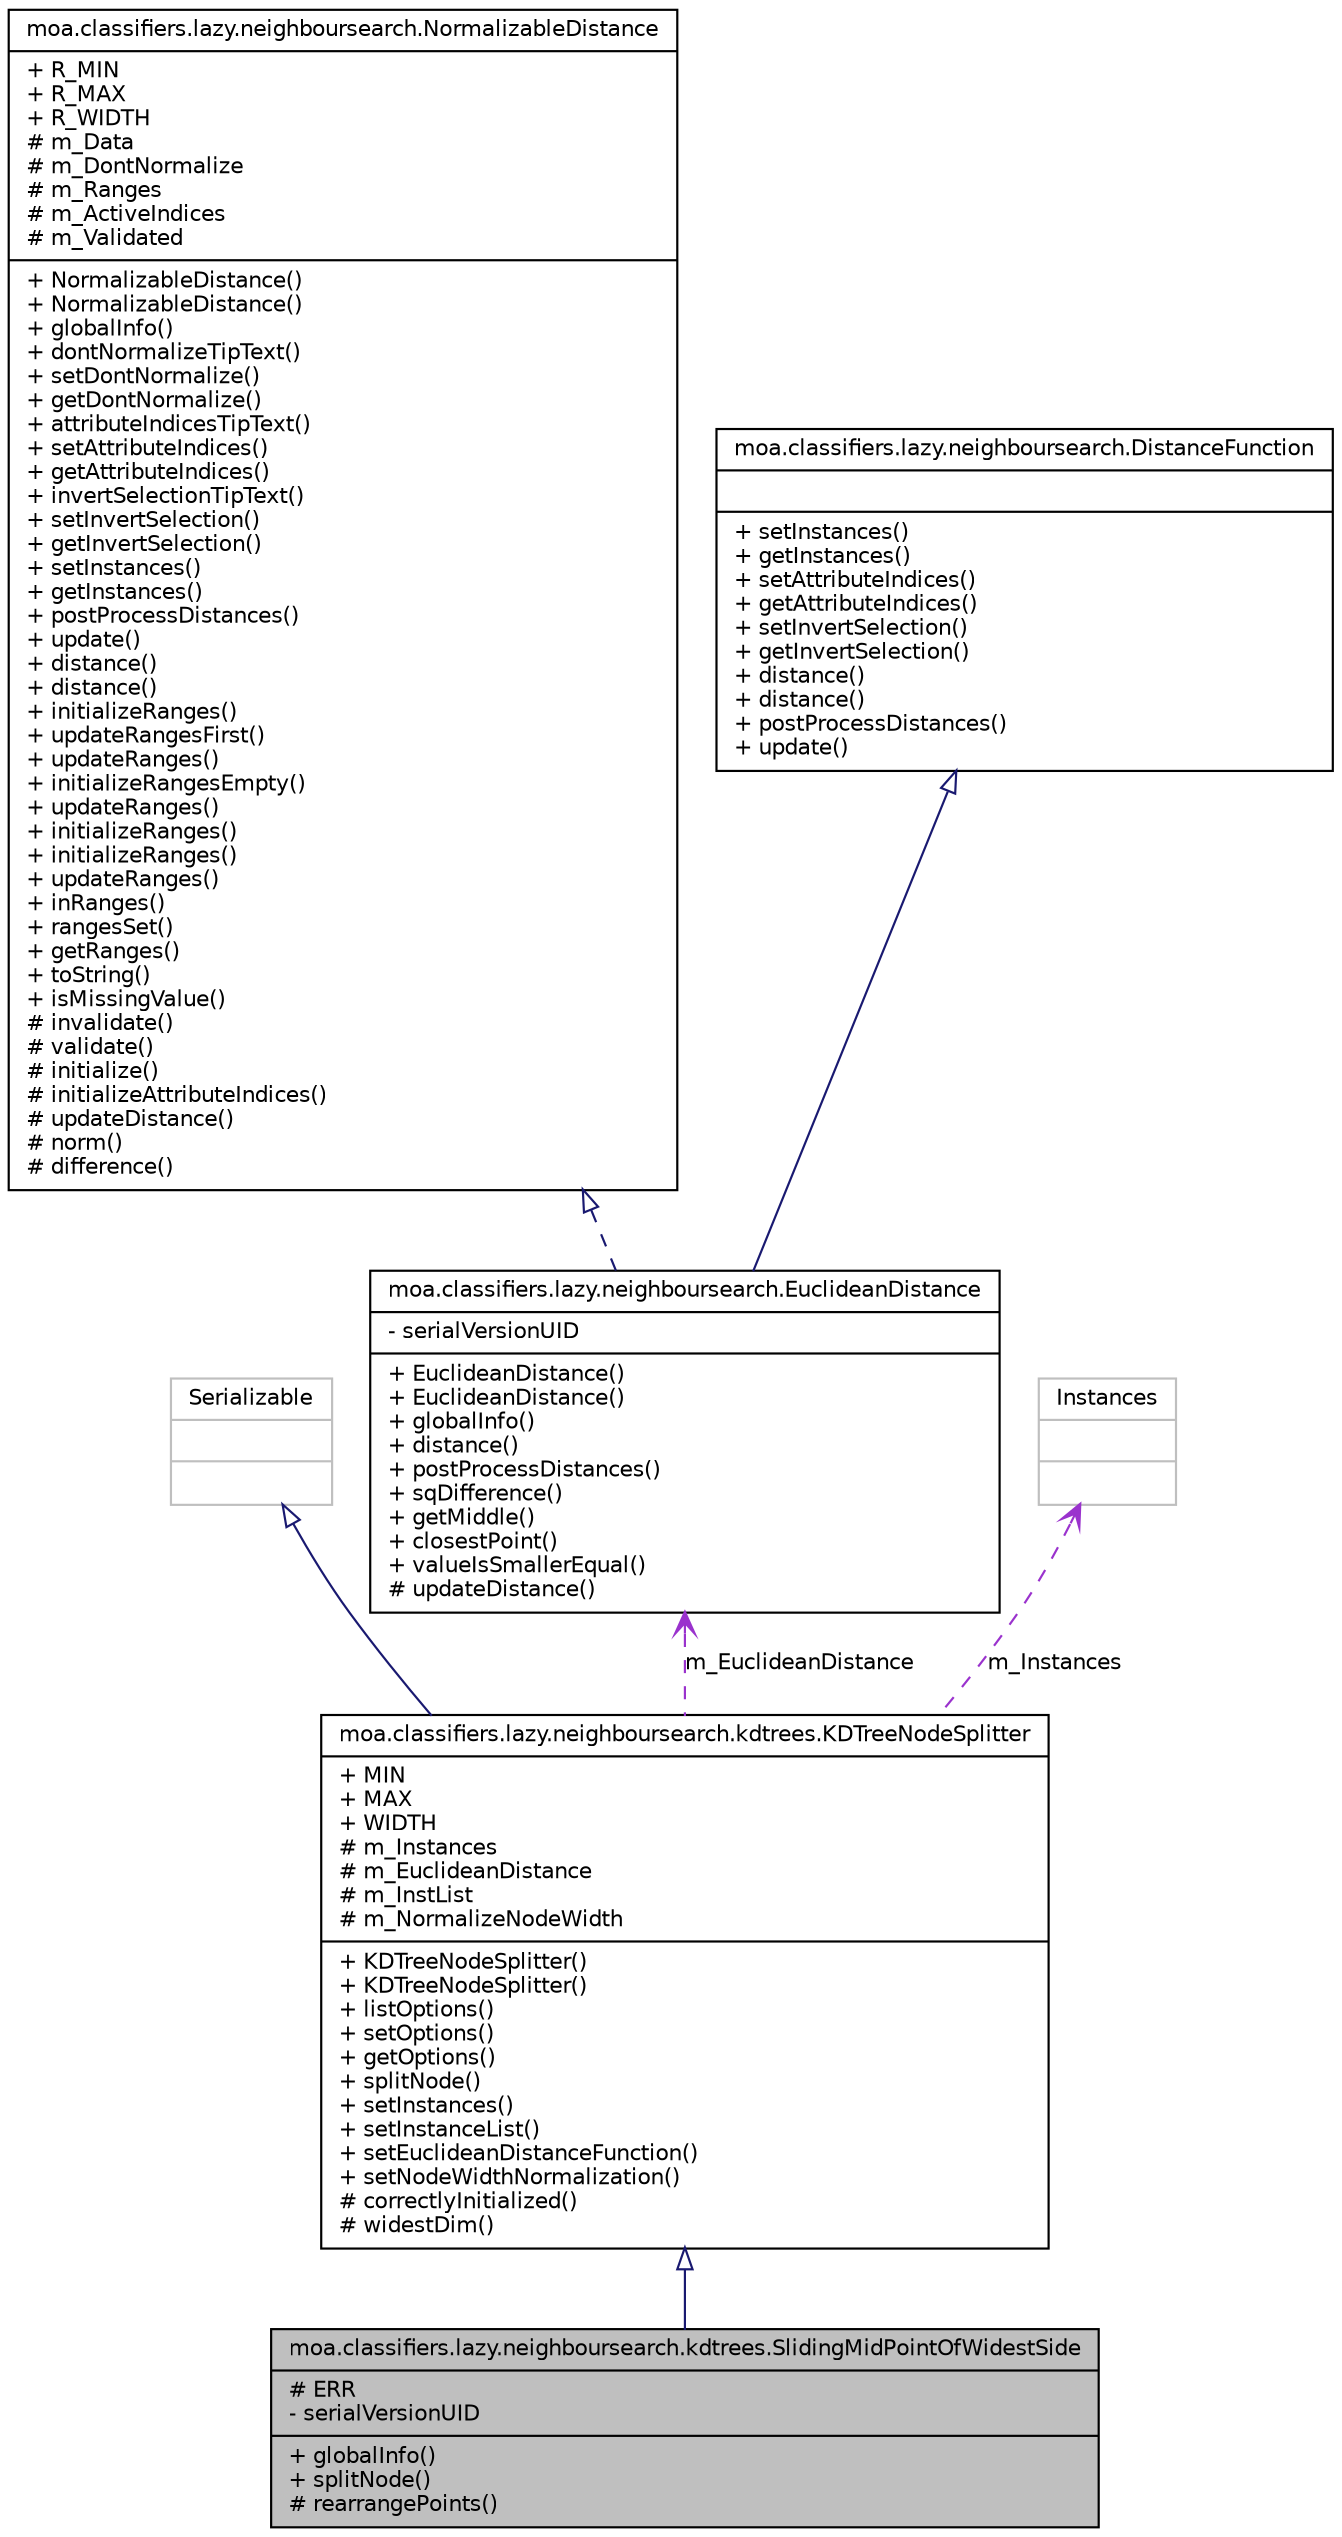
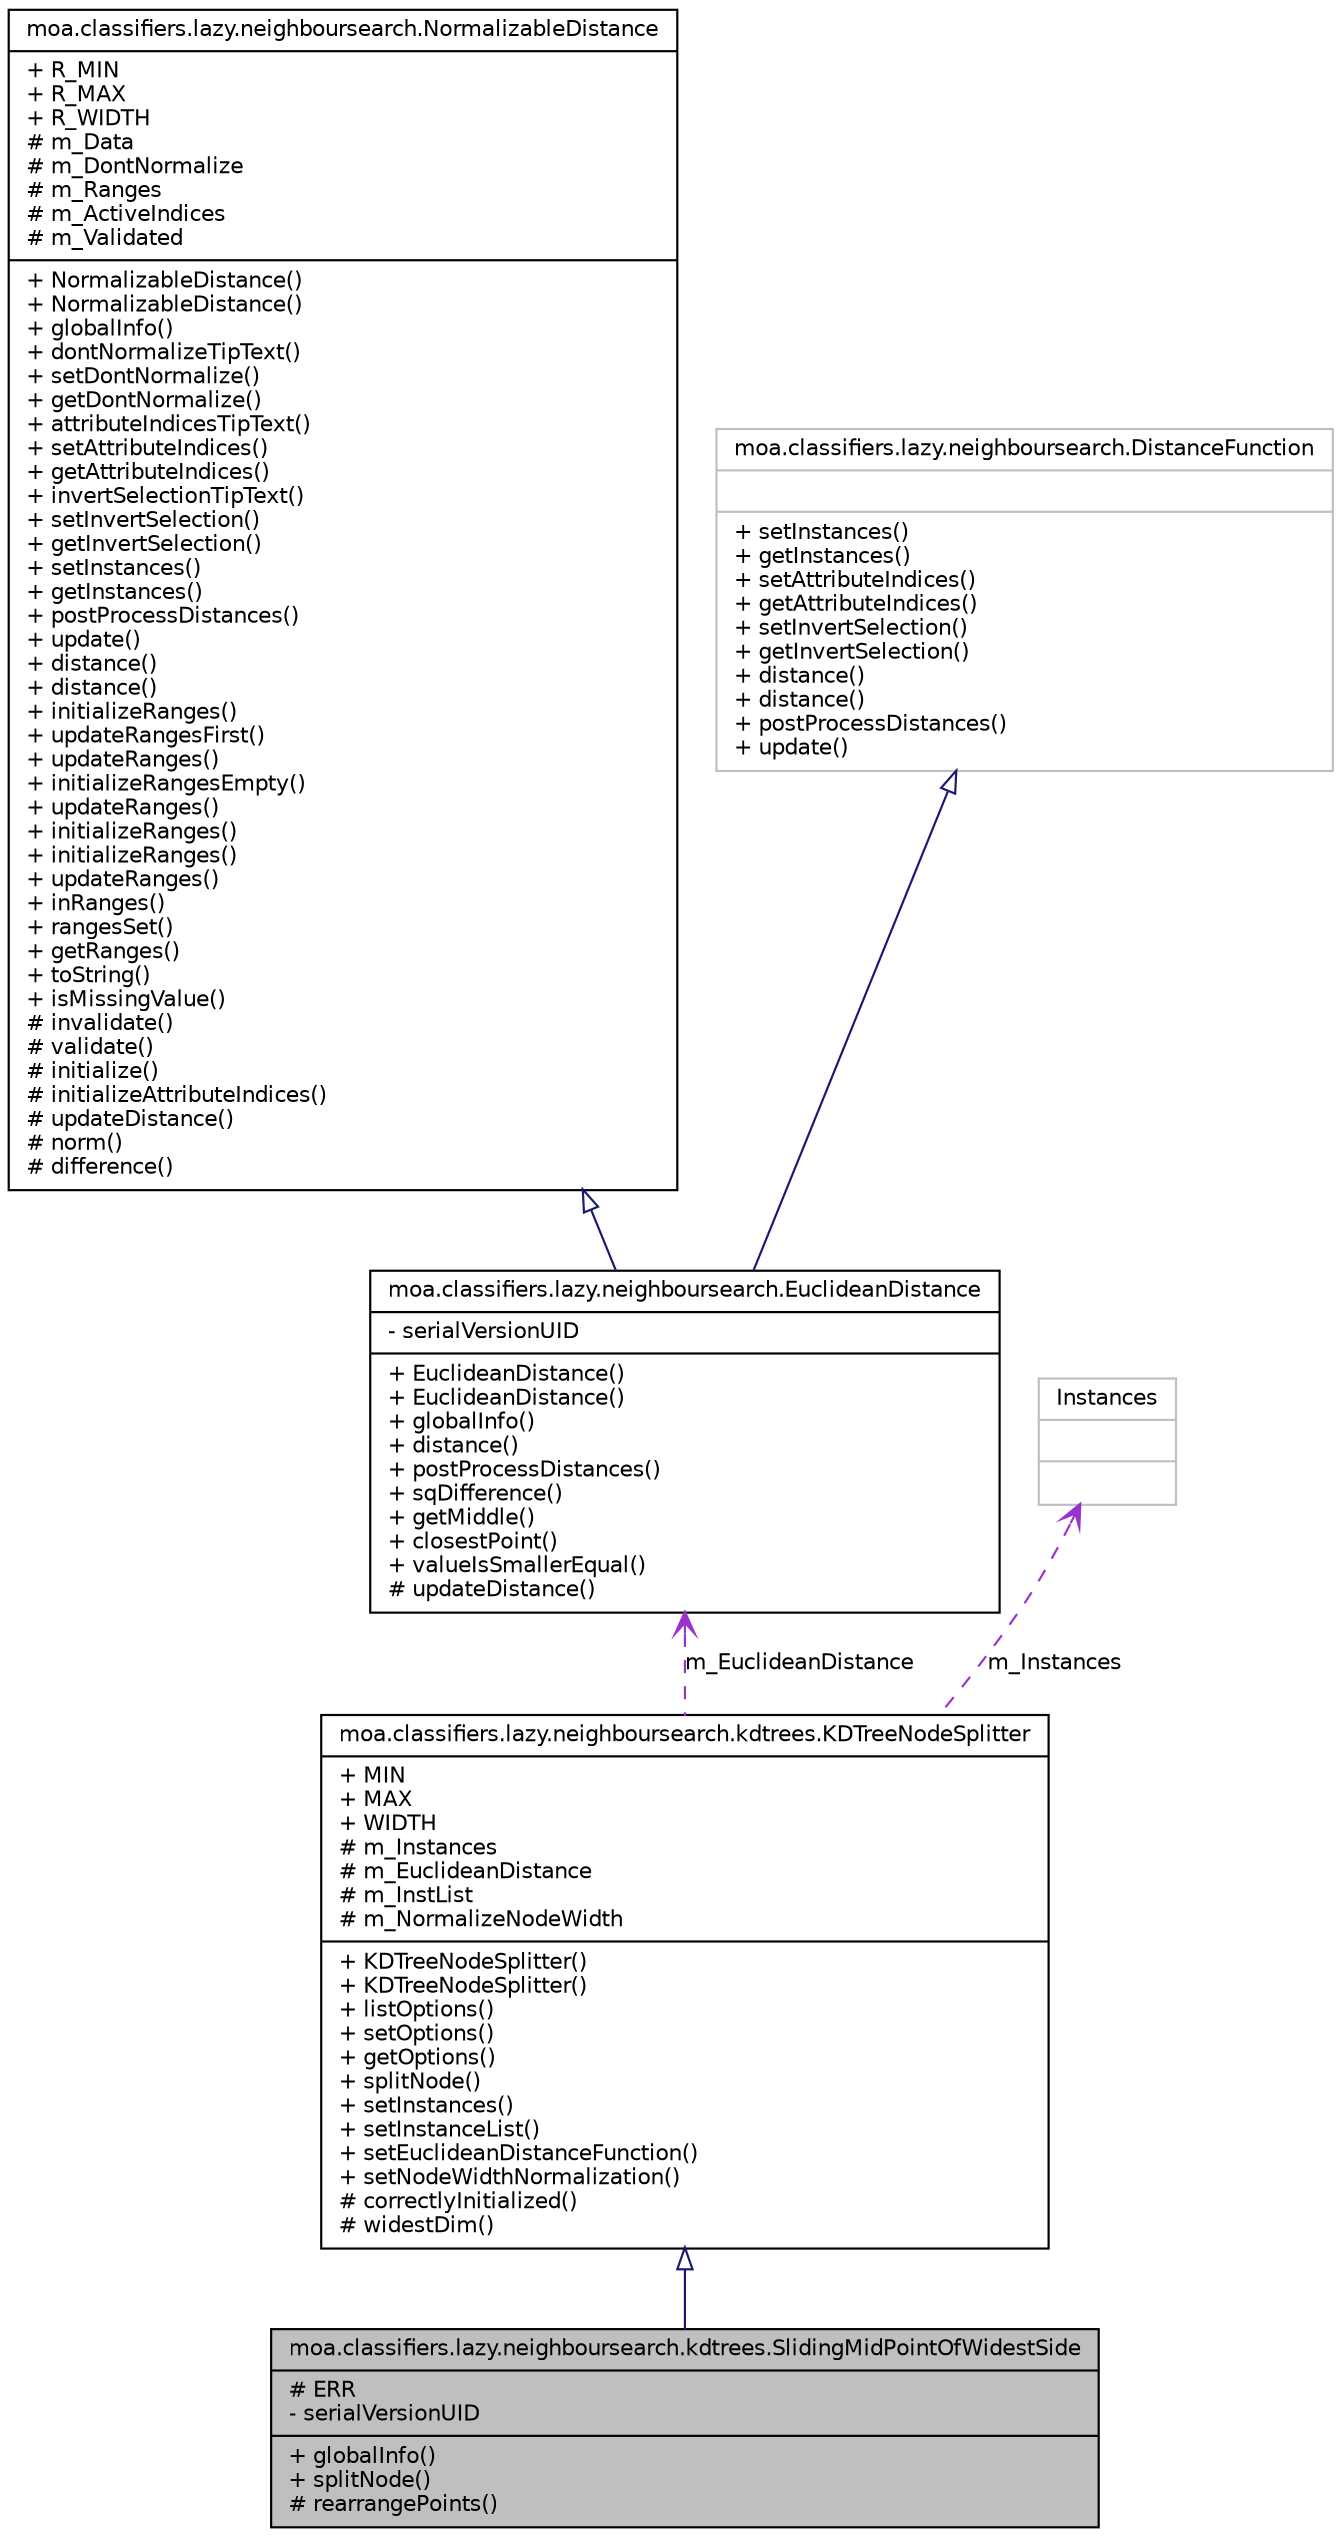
(1025, 600) -> (1025, 600)
(604, 1241) -> (604, 1241)
(252, 1442) -> none
